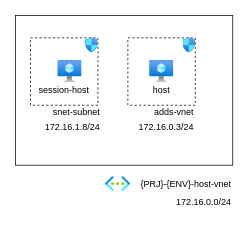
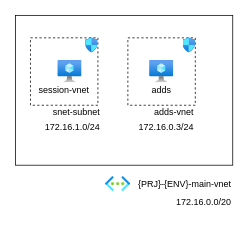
(64, 90) -> (64, 90)
(162, 90) -> (162, 90)
(71, 128) -> (71, 128)
(178, 184) -> (180, 184)
(202, 203) -> (202, 203)
